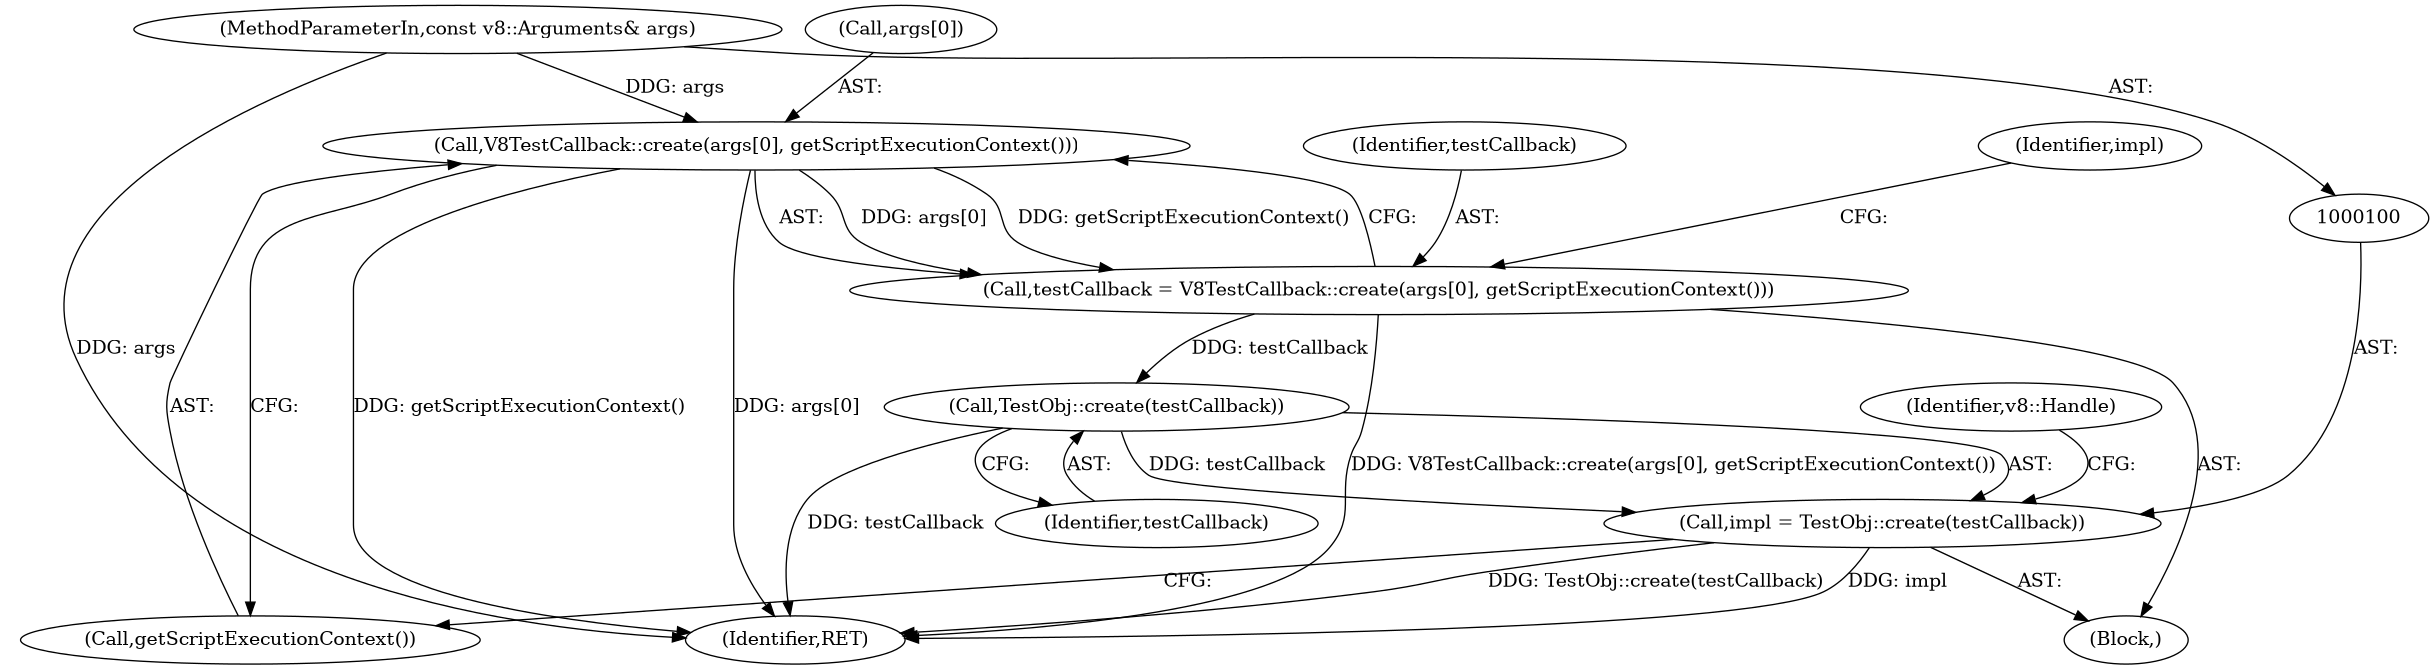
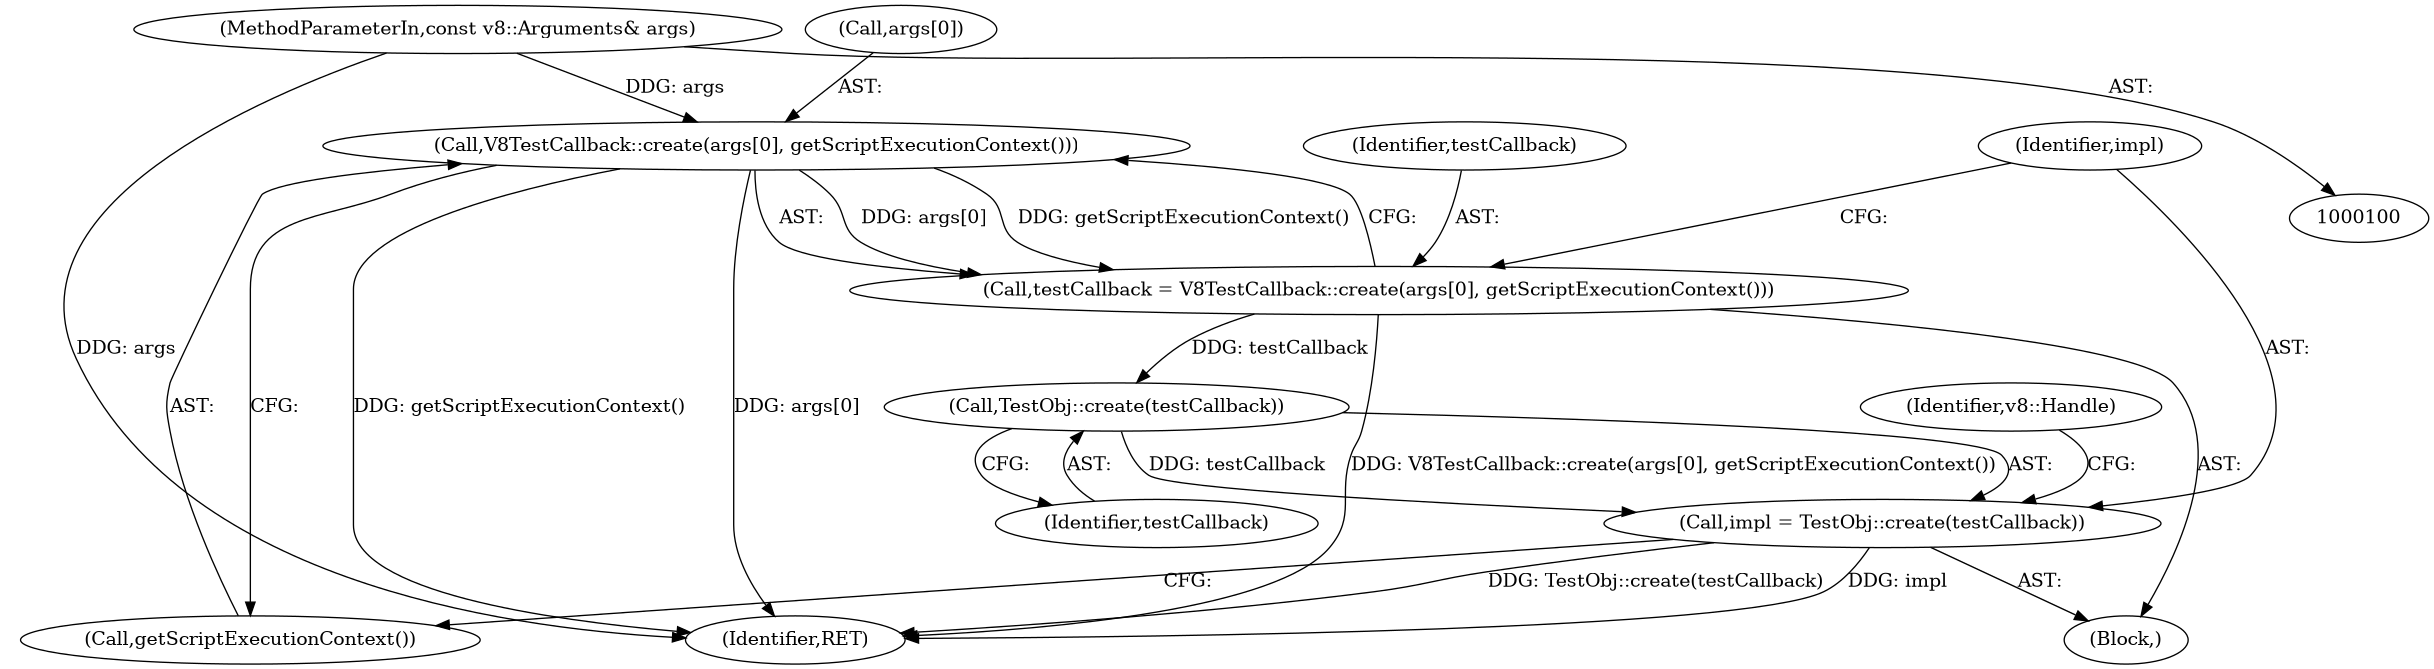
(2323, 433) -> (2270, 375)
(850, 472) -> none
